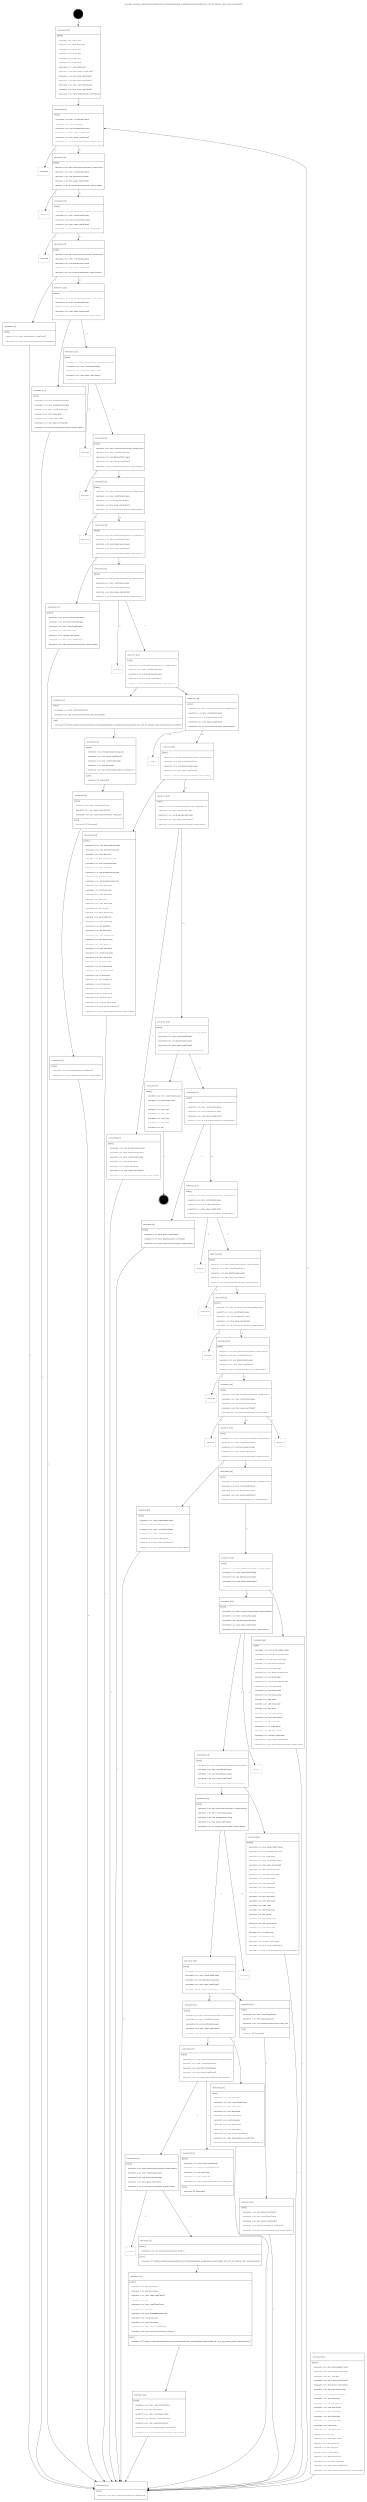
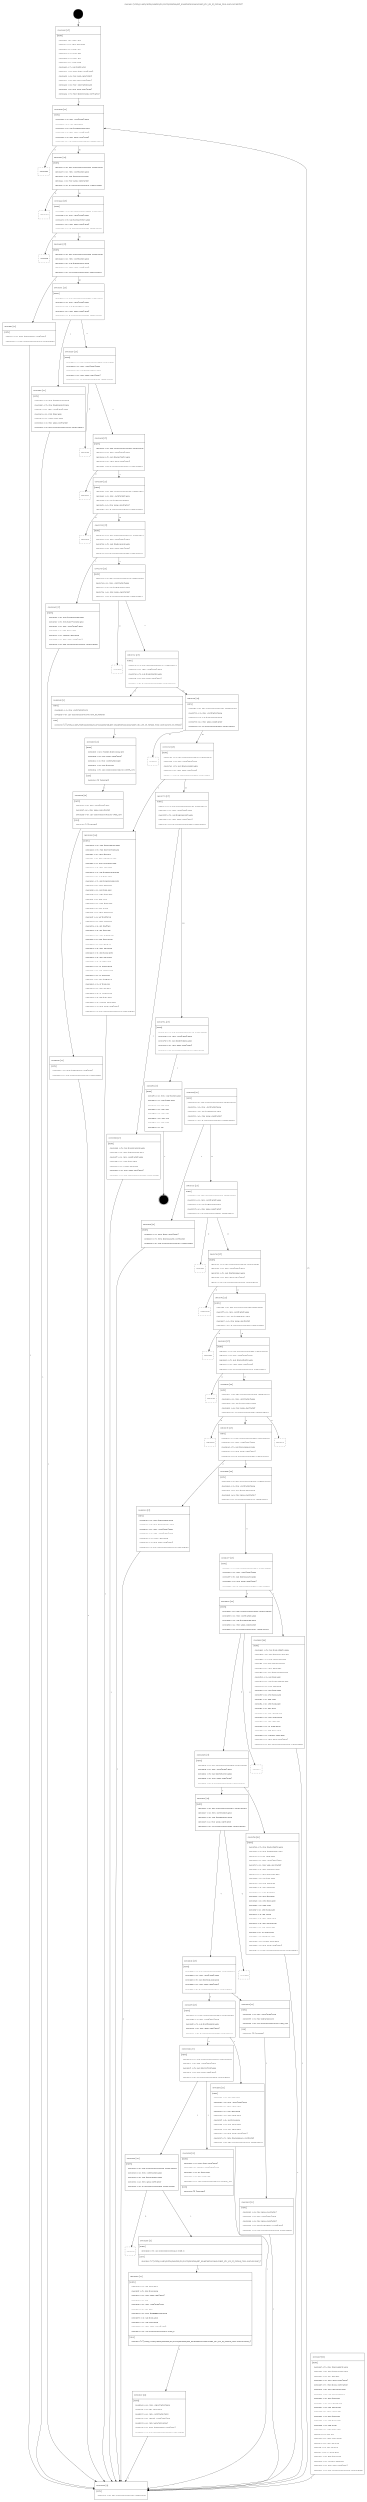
(196, 1071) -> none
